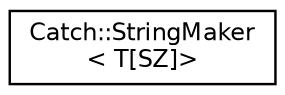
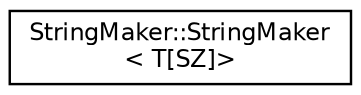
(143, 48) -> (180, 48)
